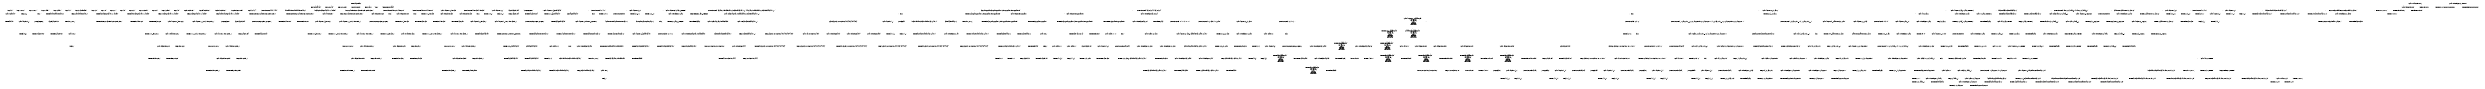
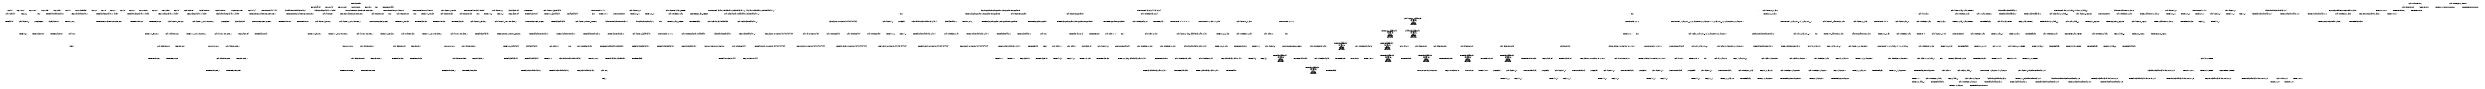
none -> (2370, 14)
